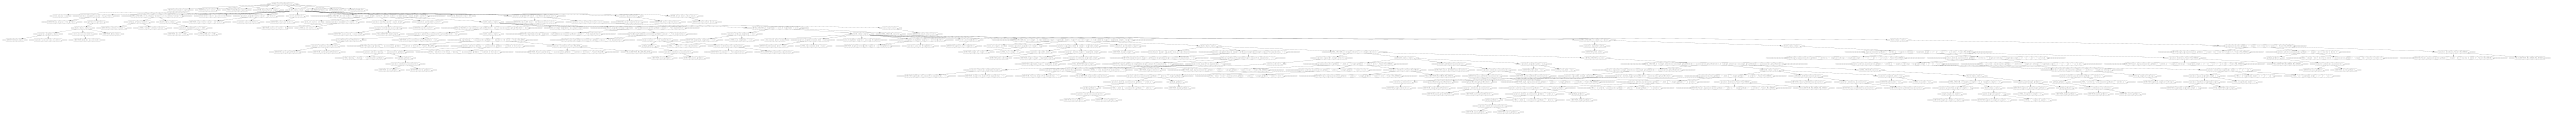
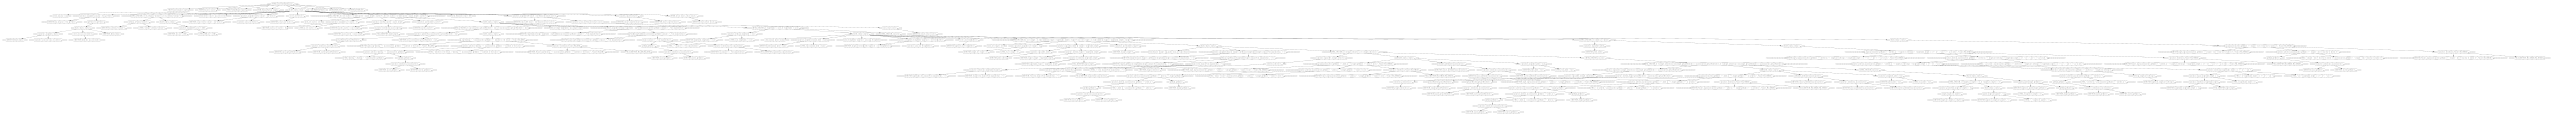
none -> (346, 28)
